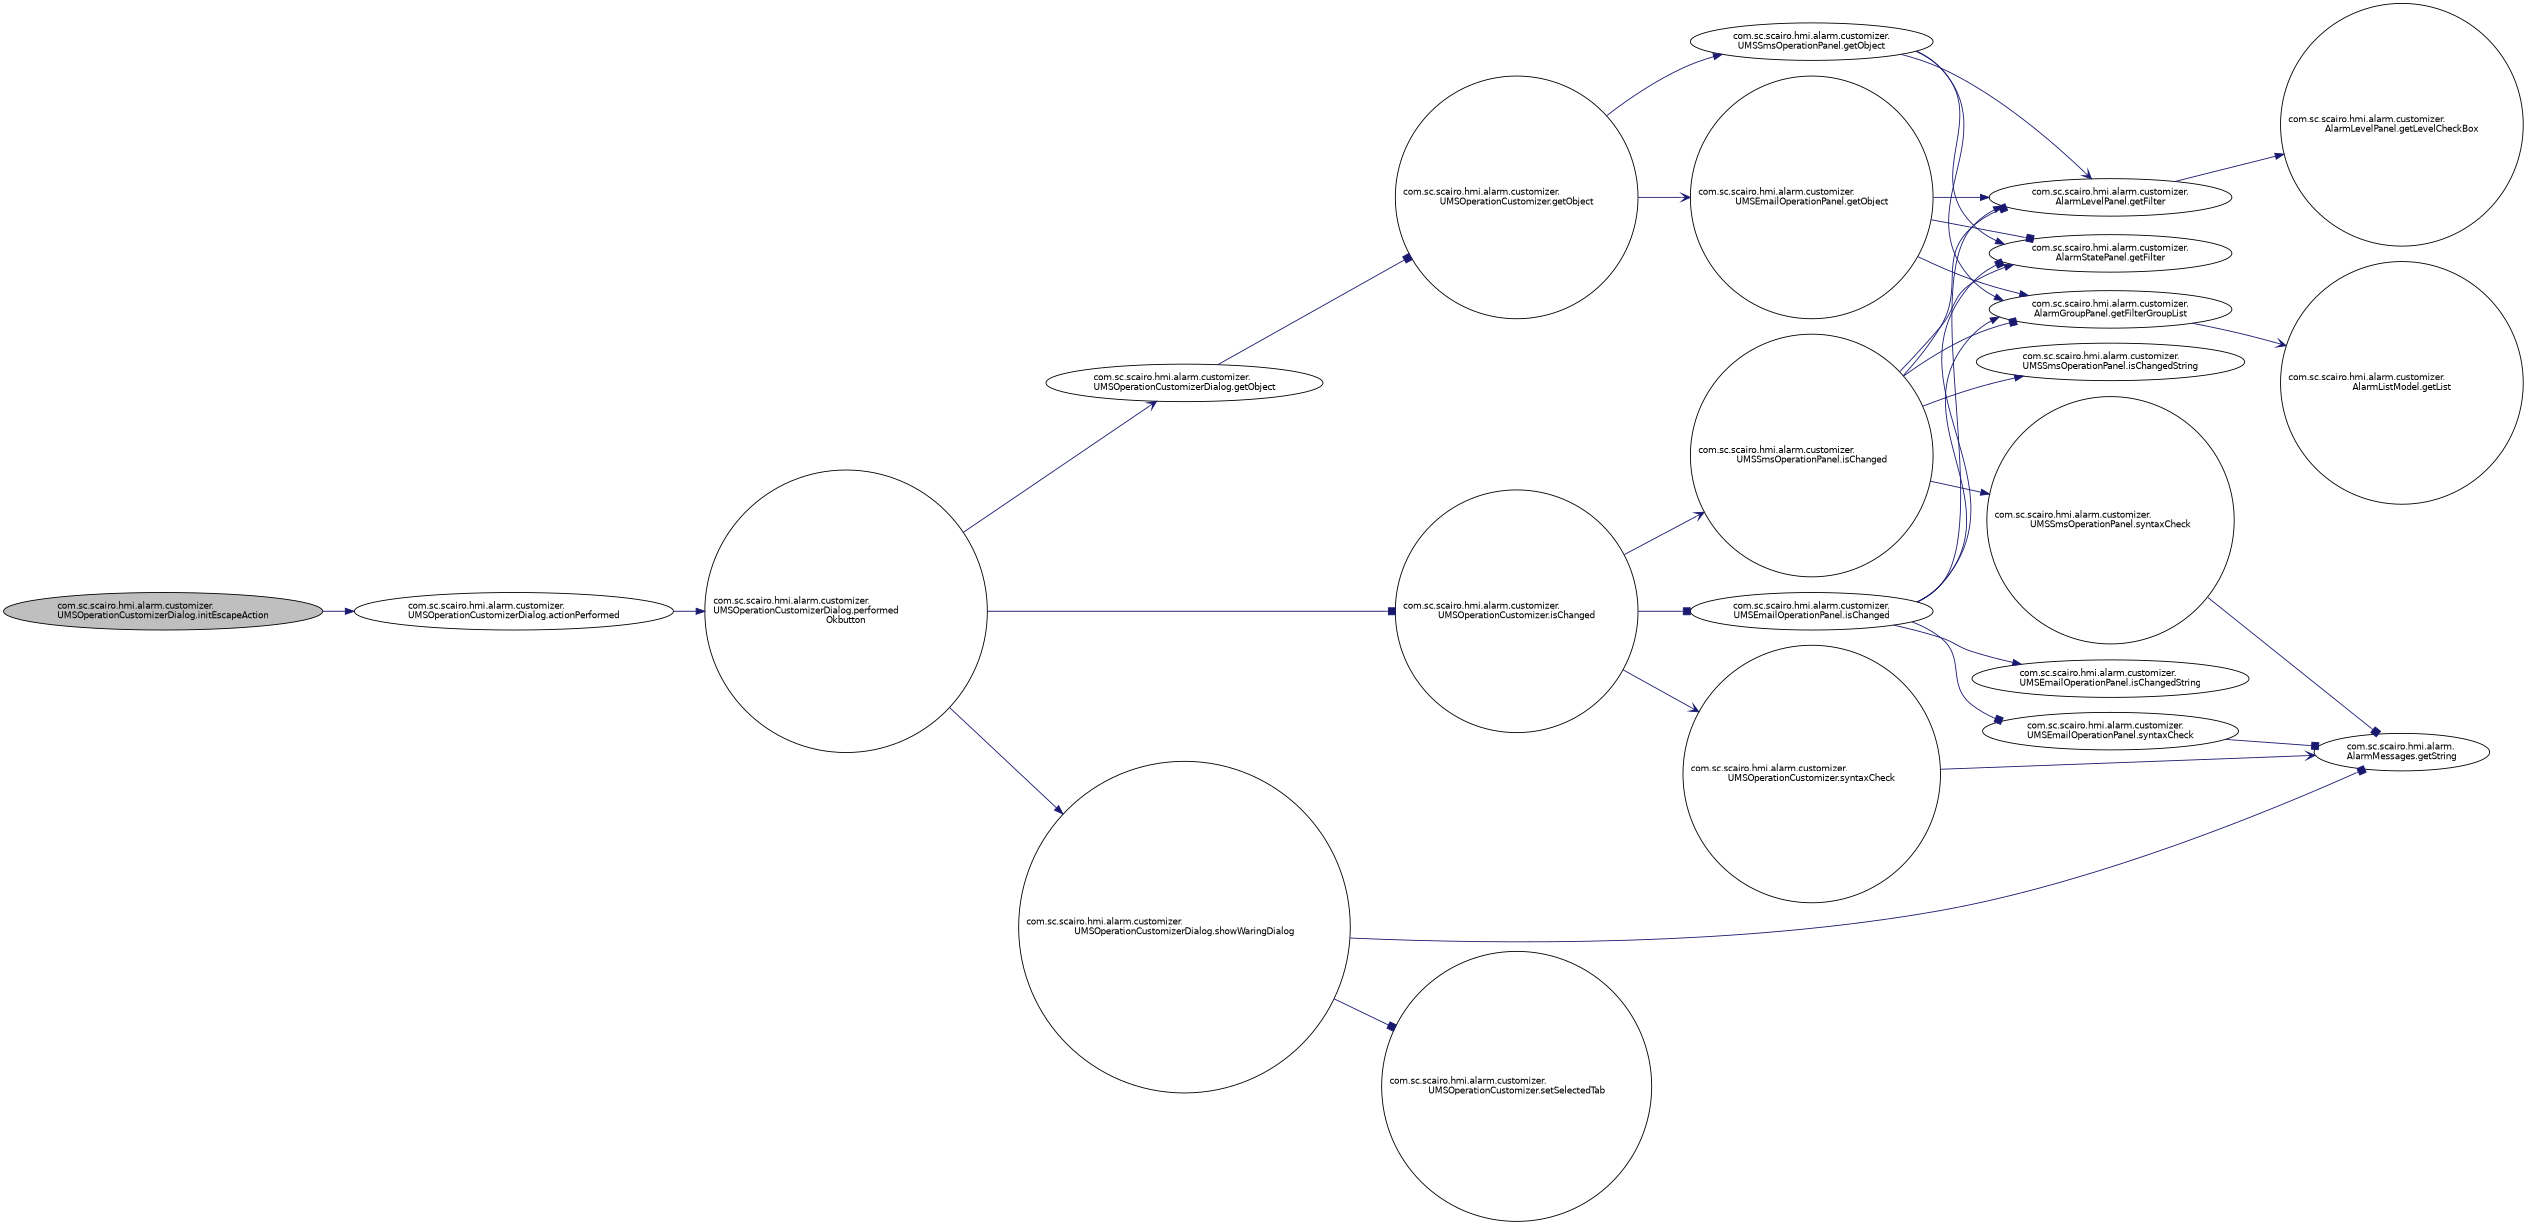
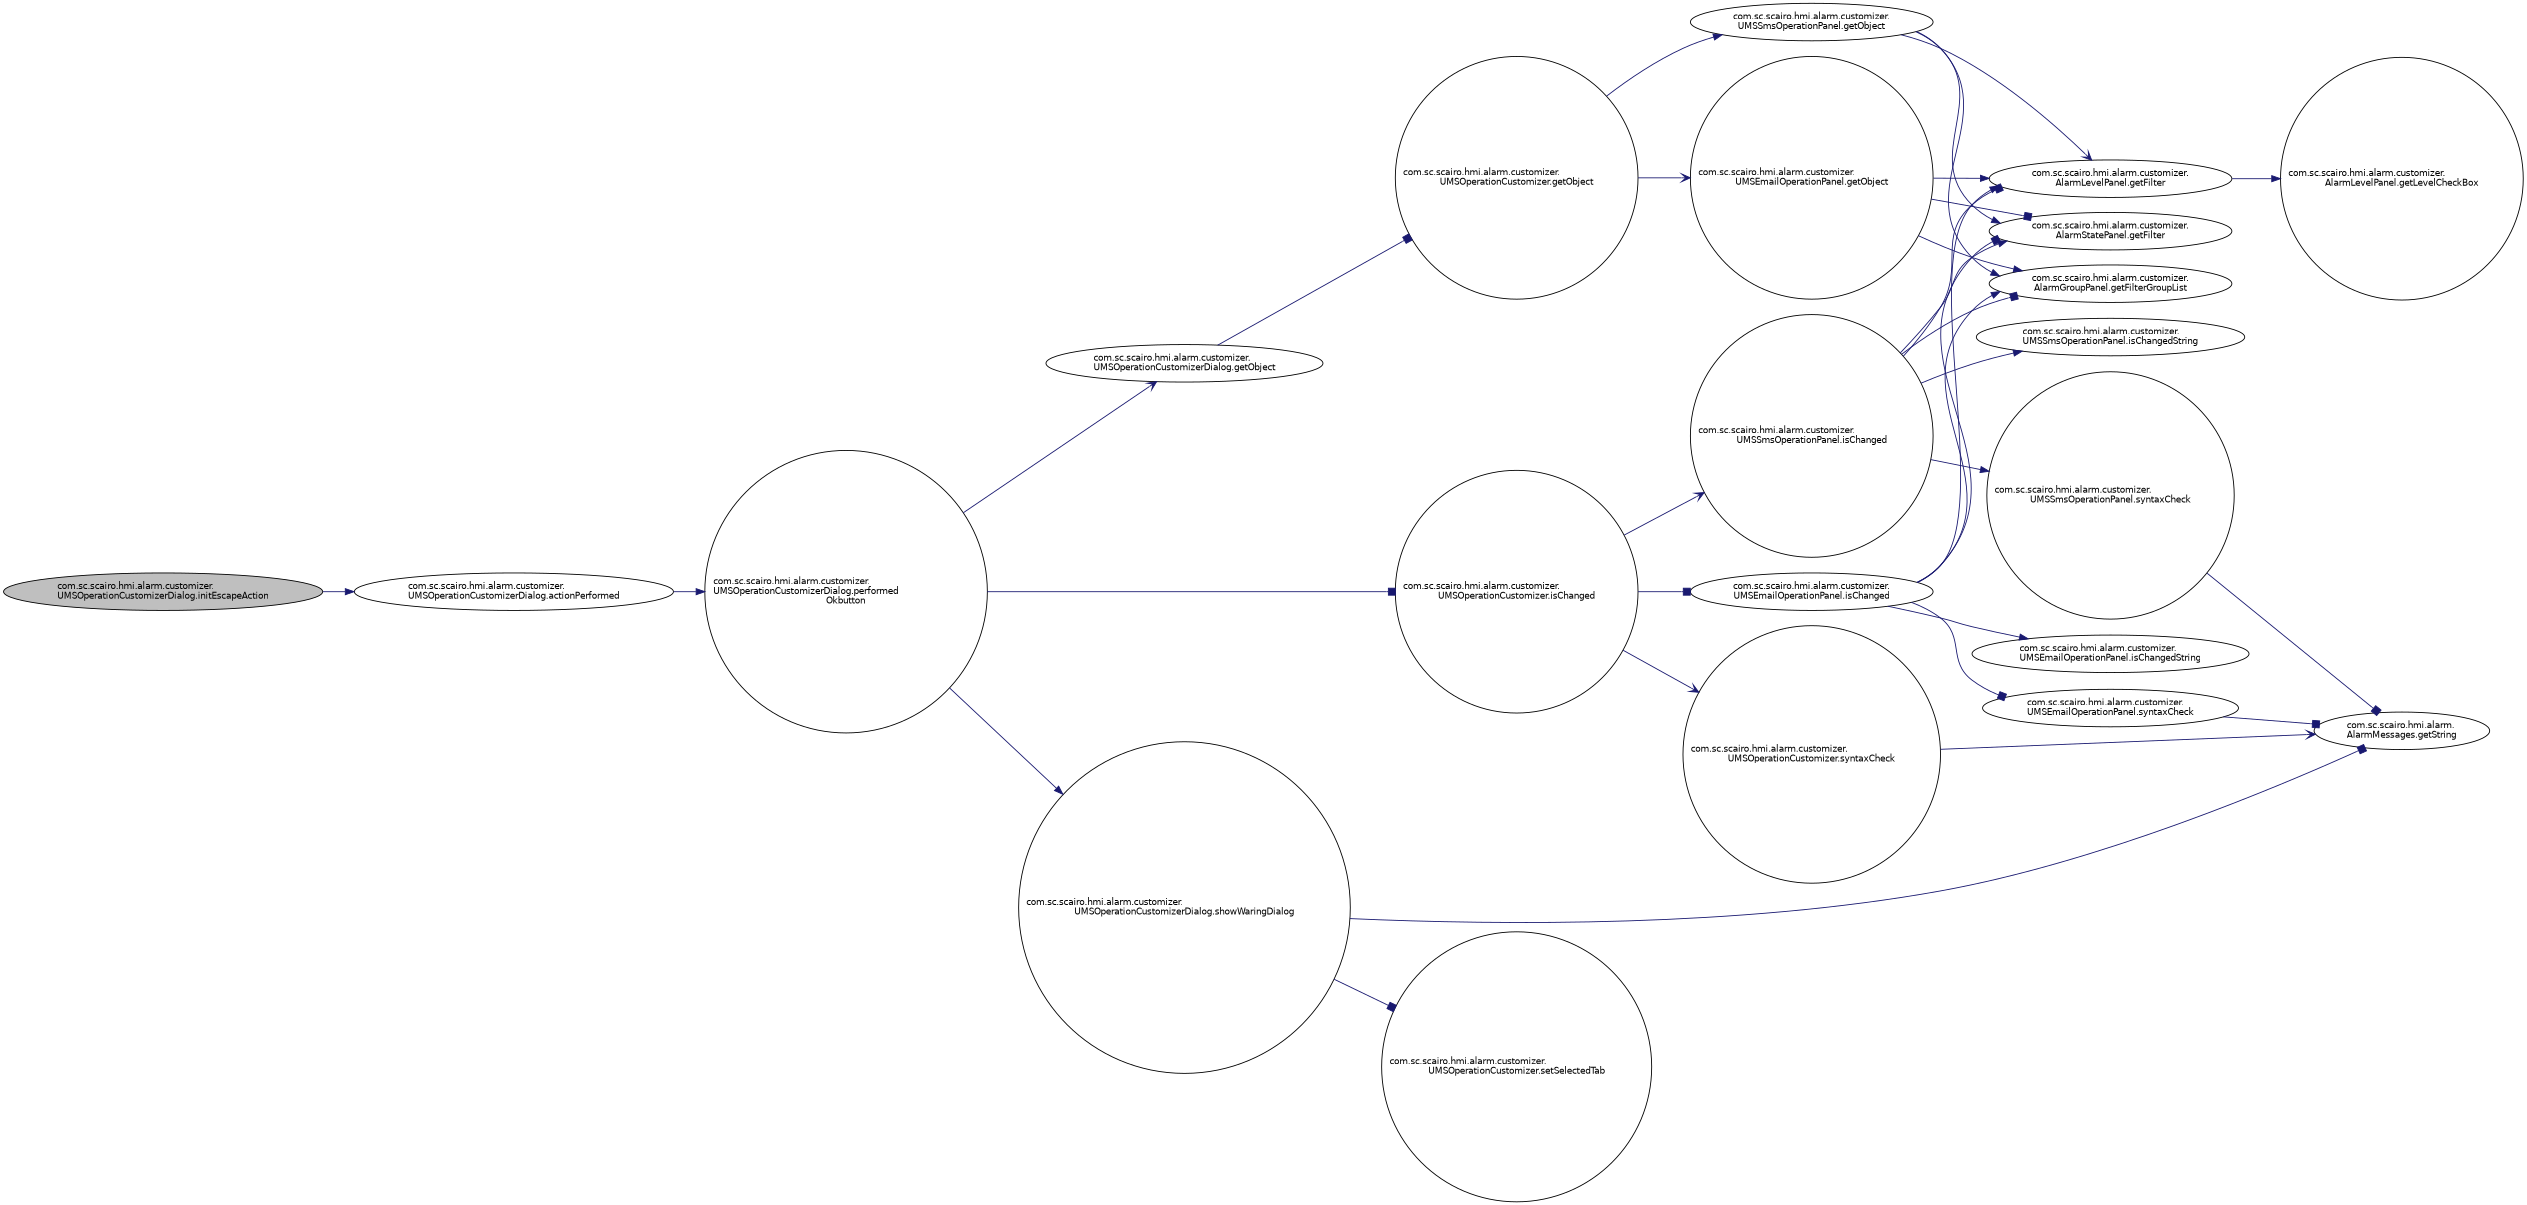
(2402, 383) -> none
